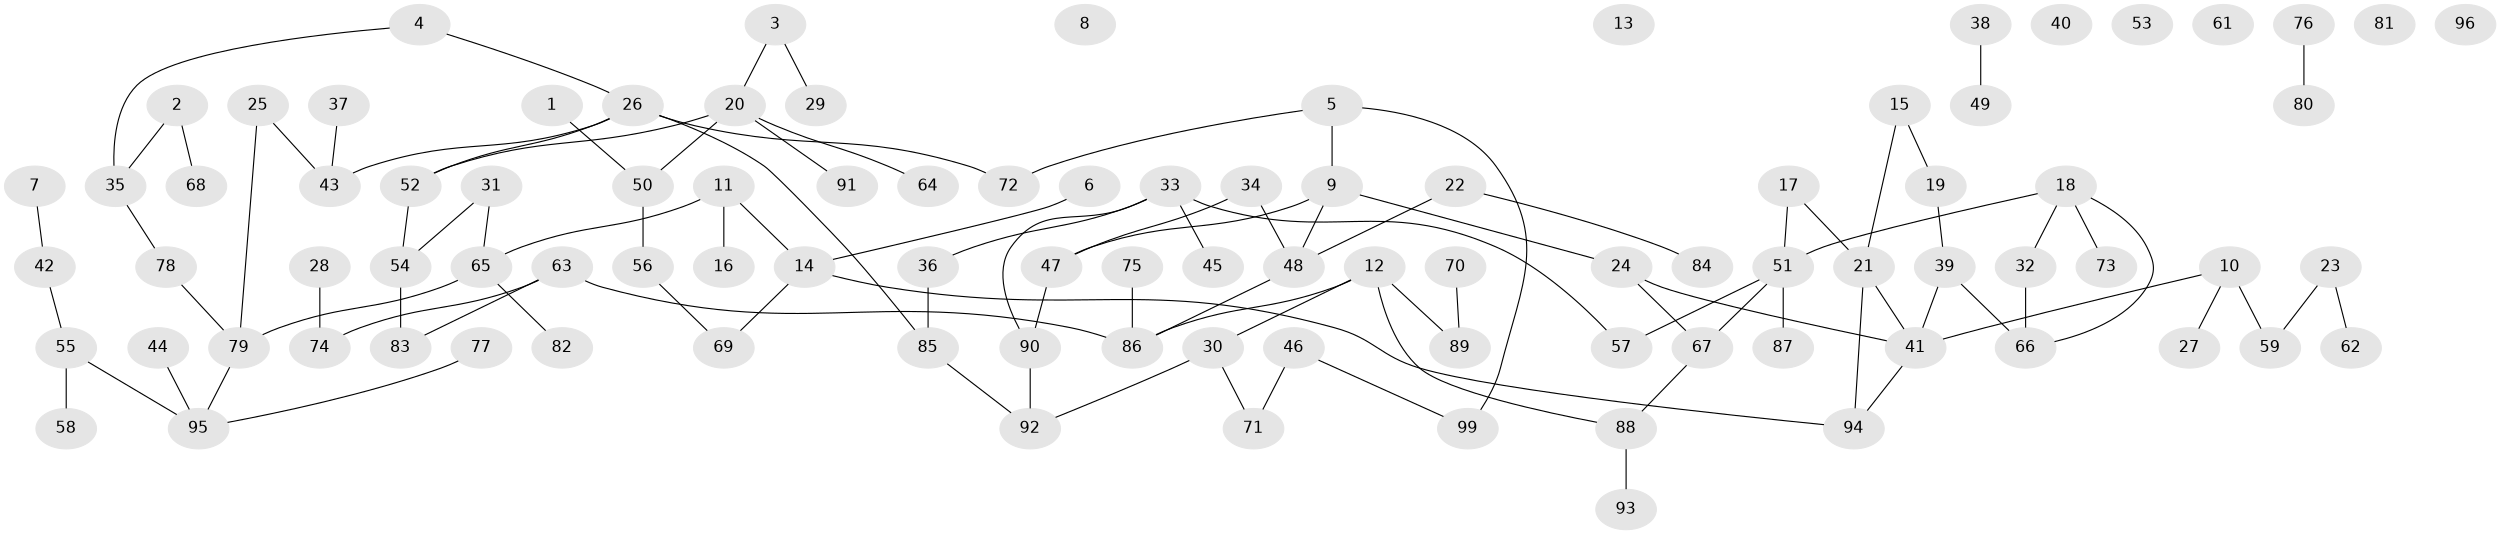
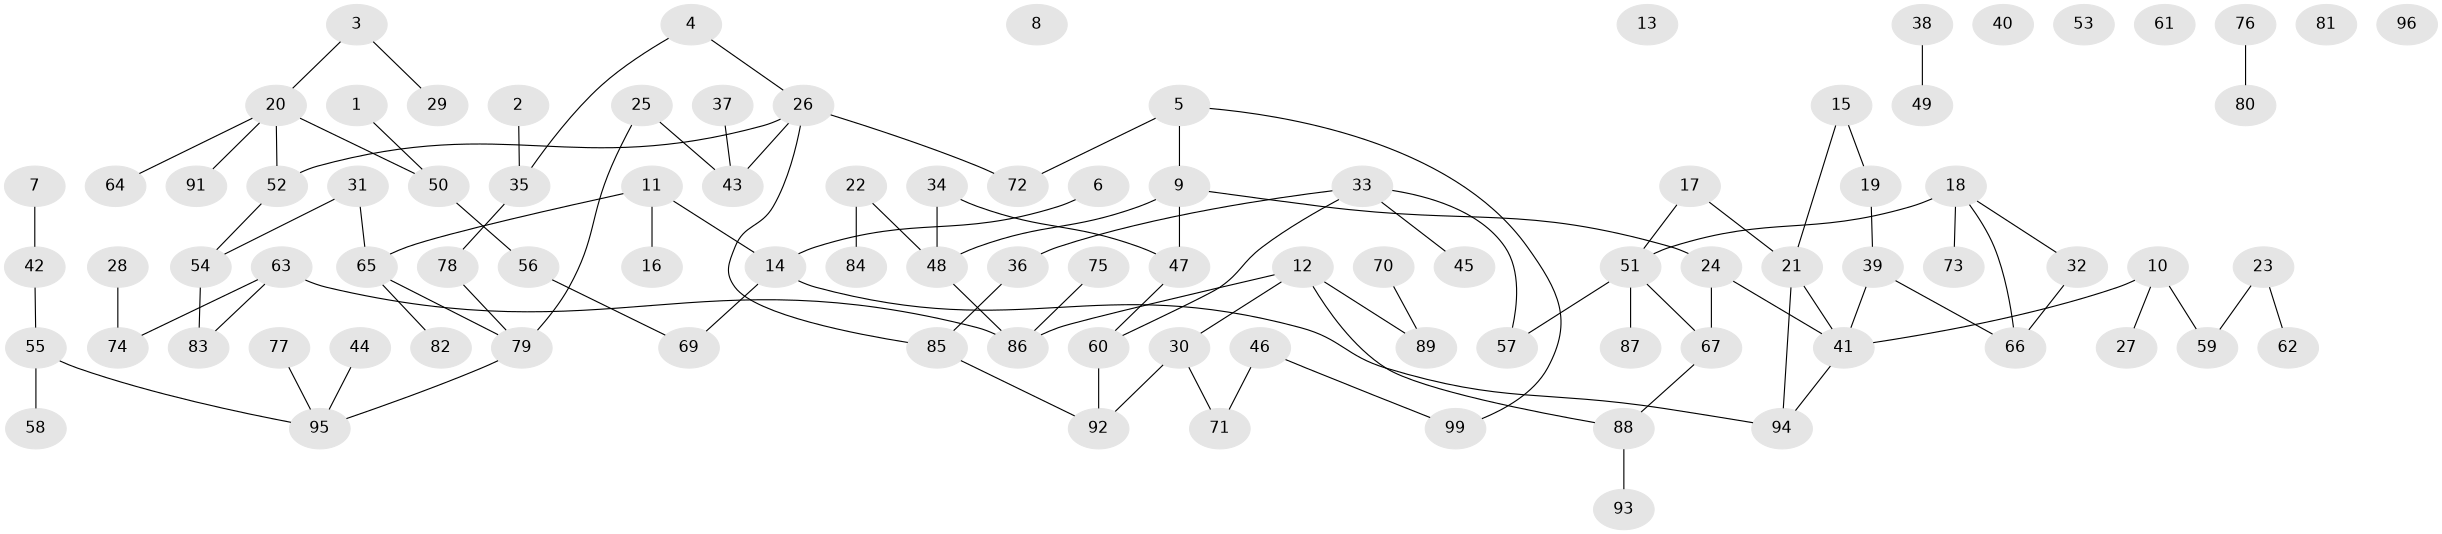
(196, 186) -> none
(1030, 348) -> (1099, 348)
